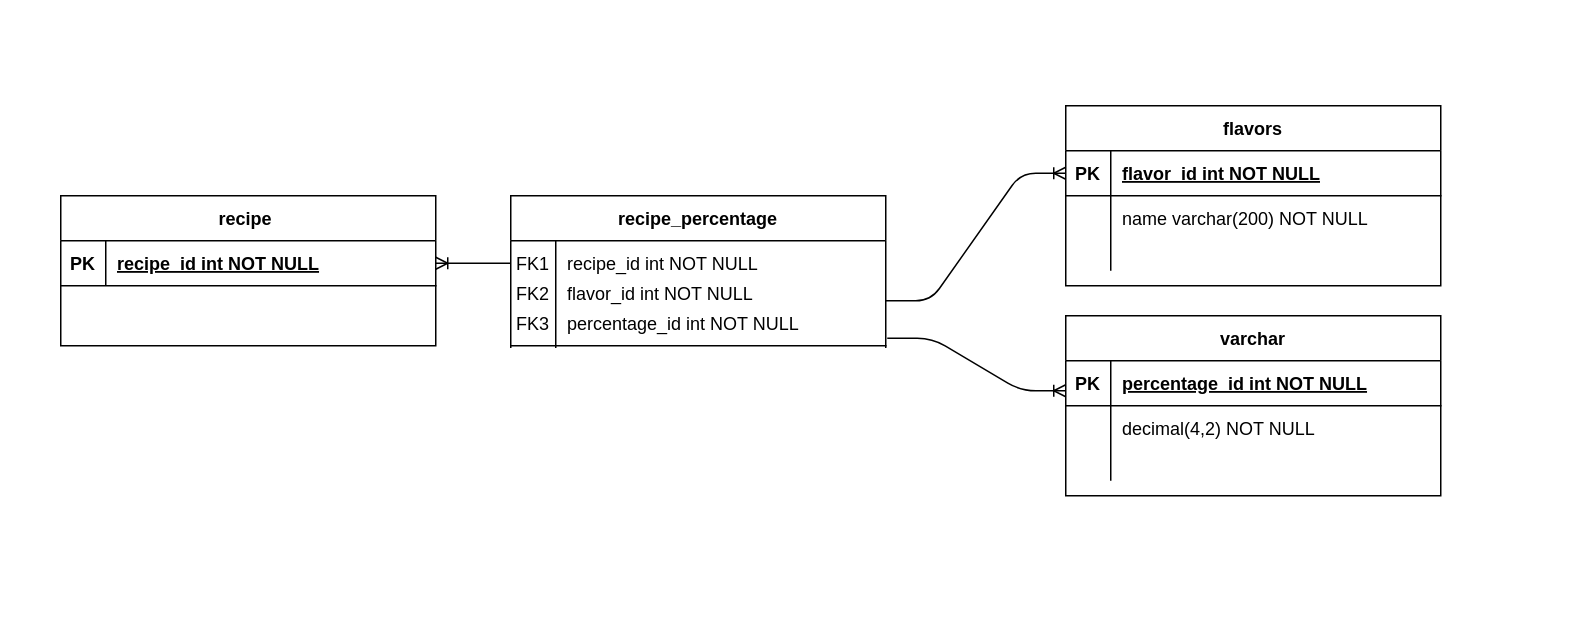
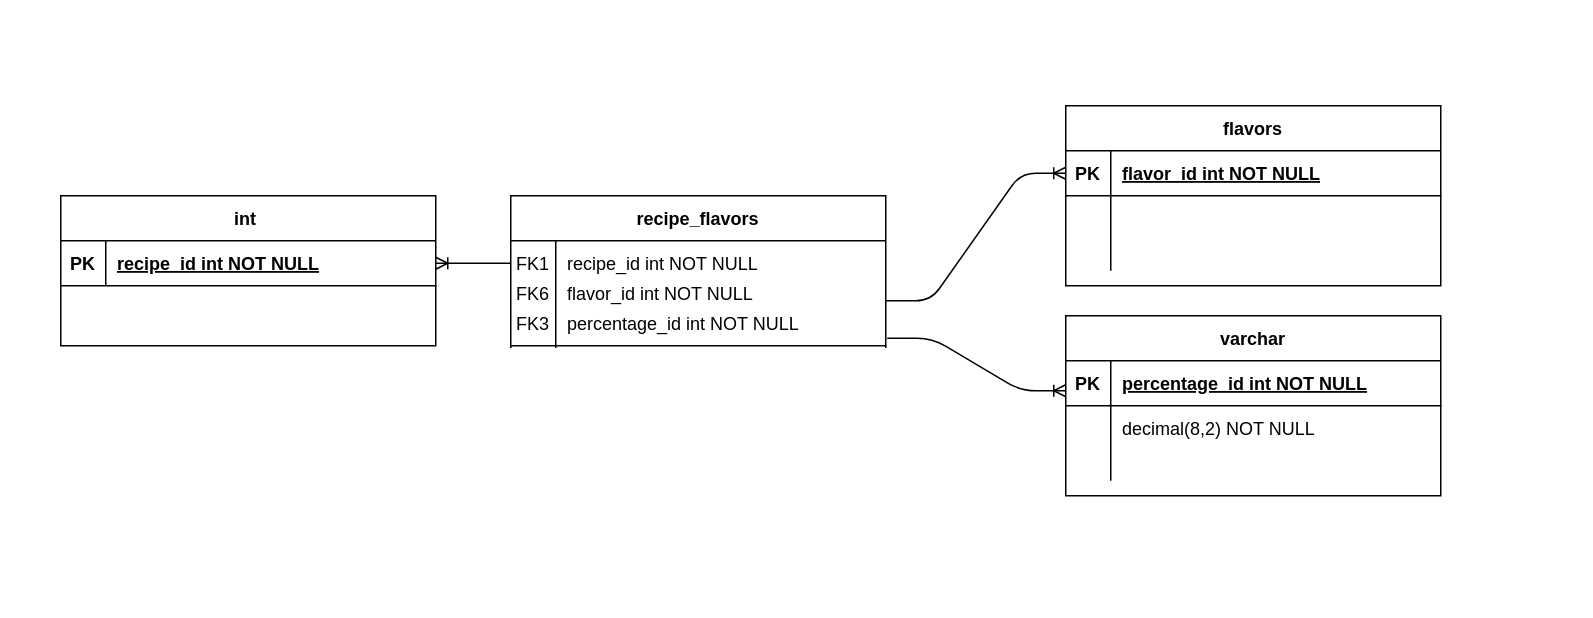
(1276, 218) -> none
(248, 219) -> (248, 219)
(698, 219) -> (698, 219)
(533, 294) -> (533, 294)
(1216, 429) -> (1216, 429)
